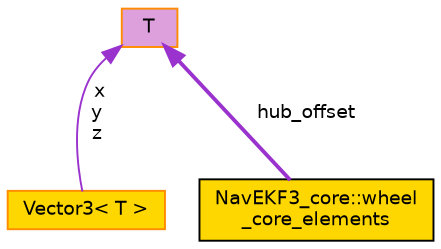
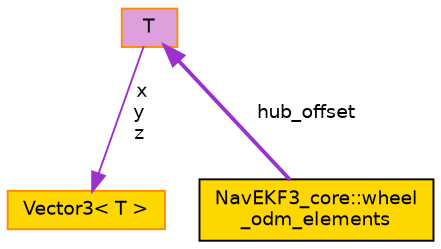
(78, 121) -> (121, 110)
(316, 210) -> (316, 210)
